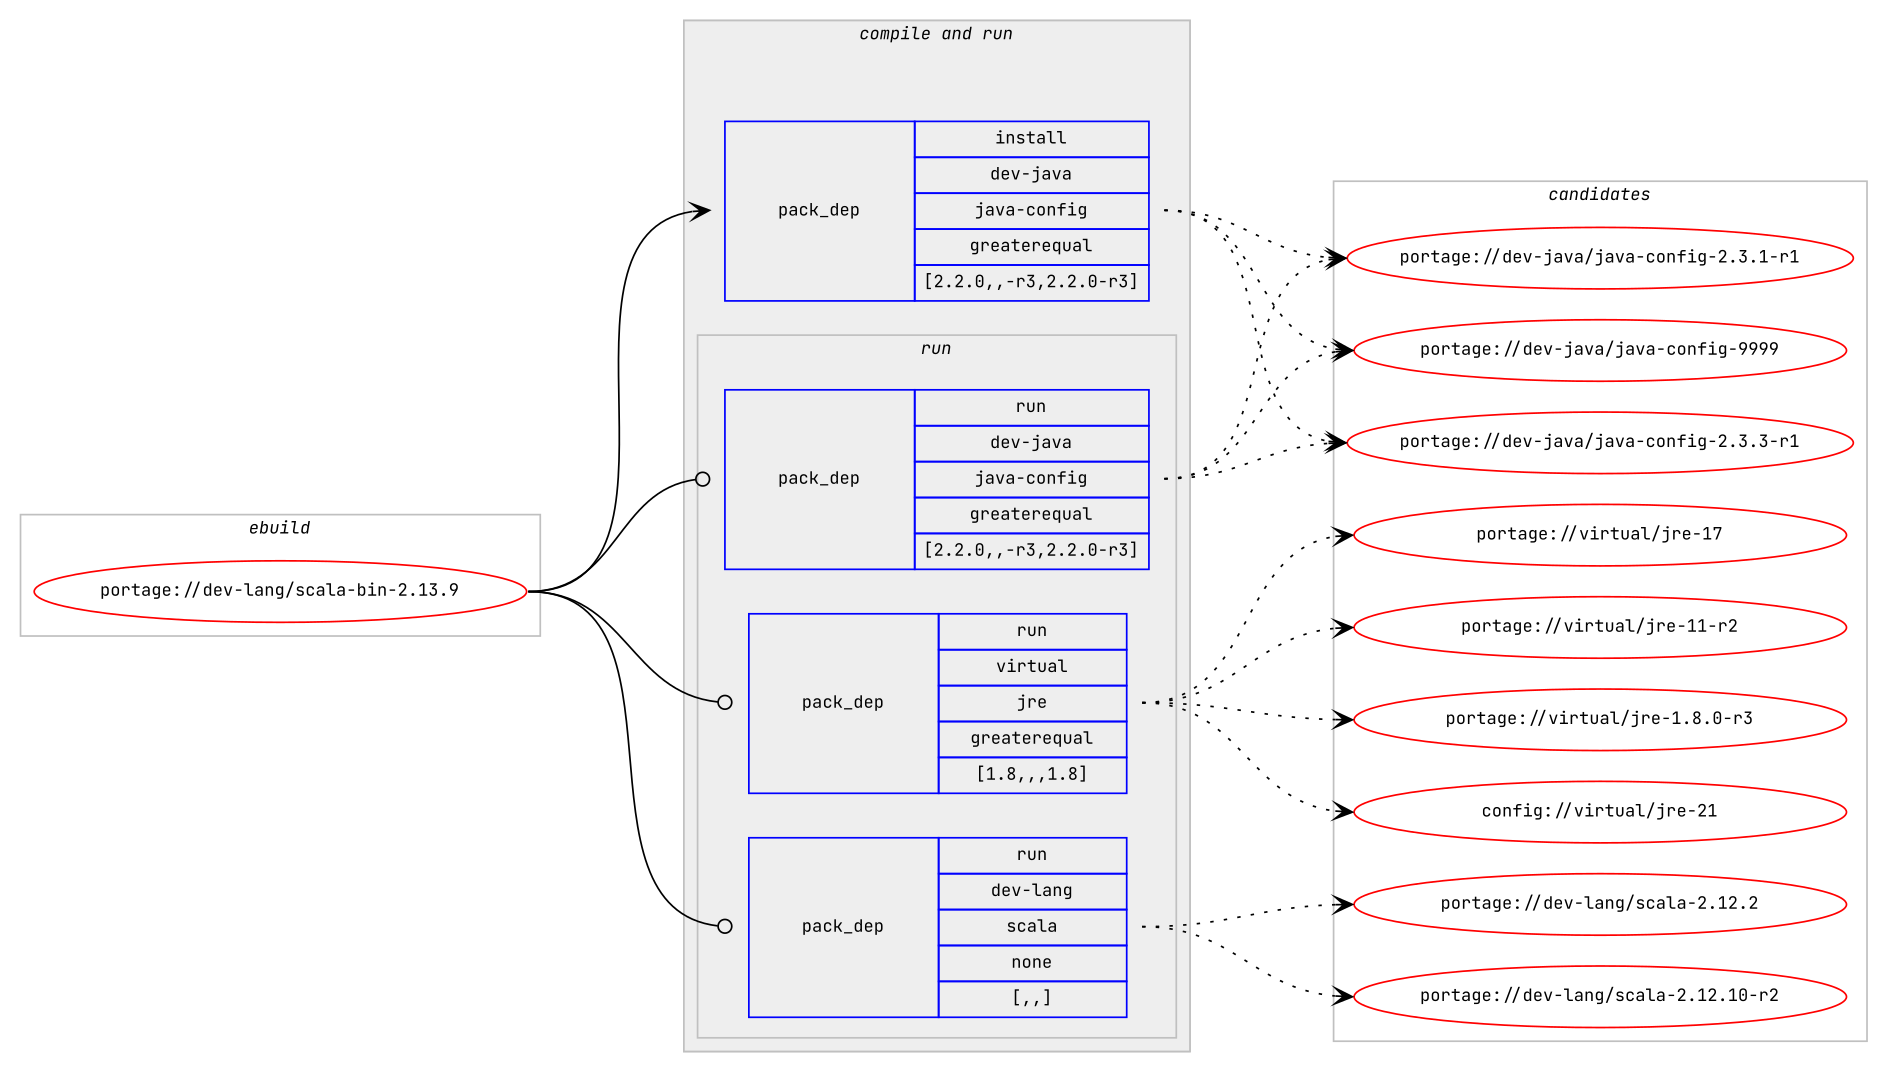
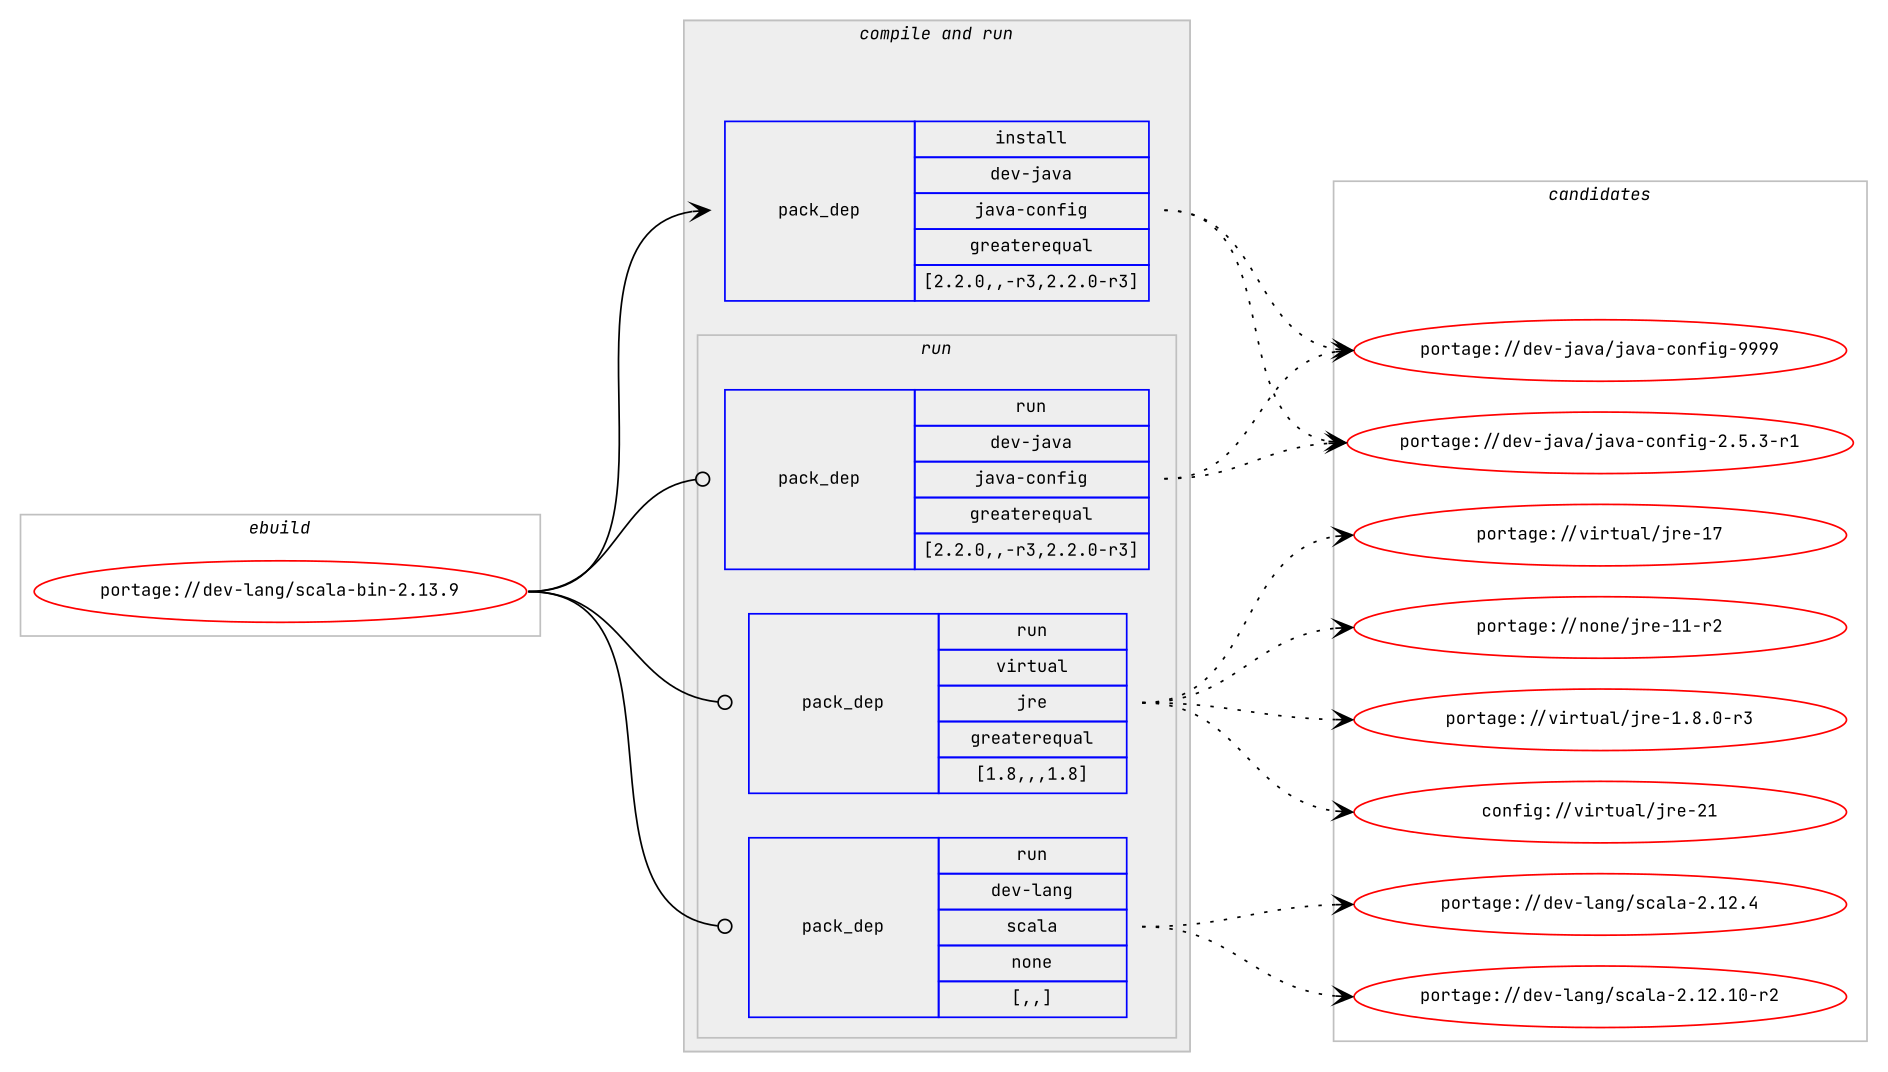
(1600, 258) -> none
(1600, 443) -> (1600, 443)
(1600, 627) -> (1600, 627)
(1600, 904) -> (1600, 904)
